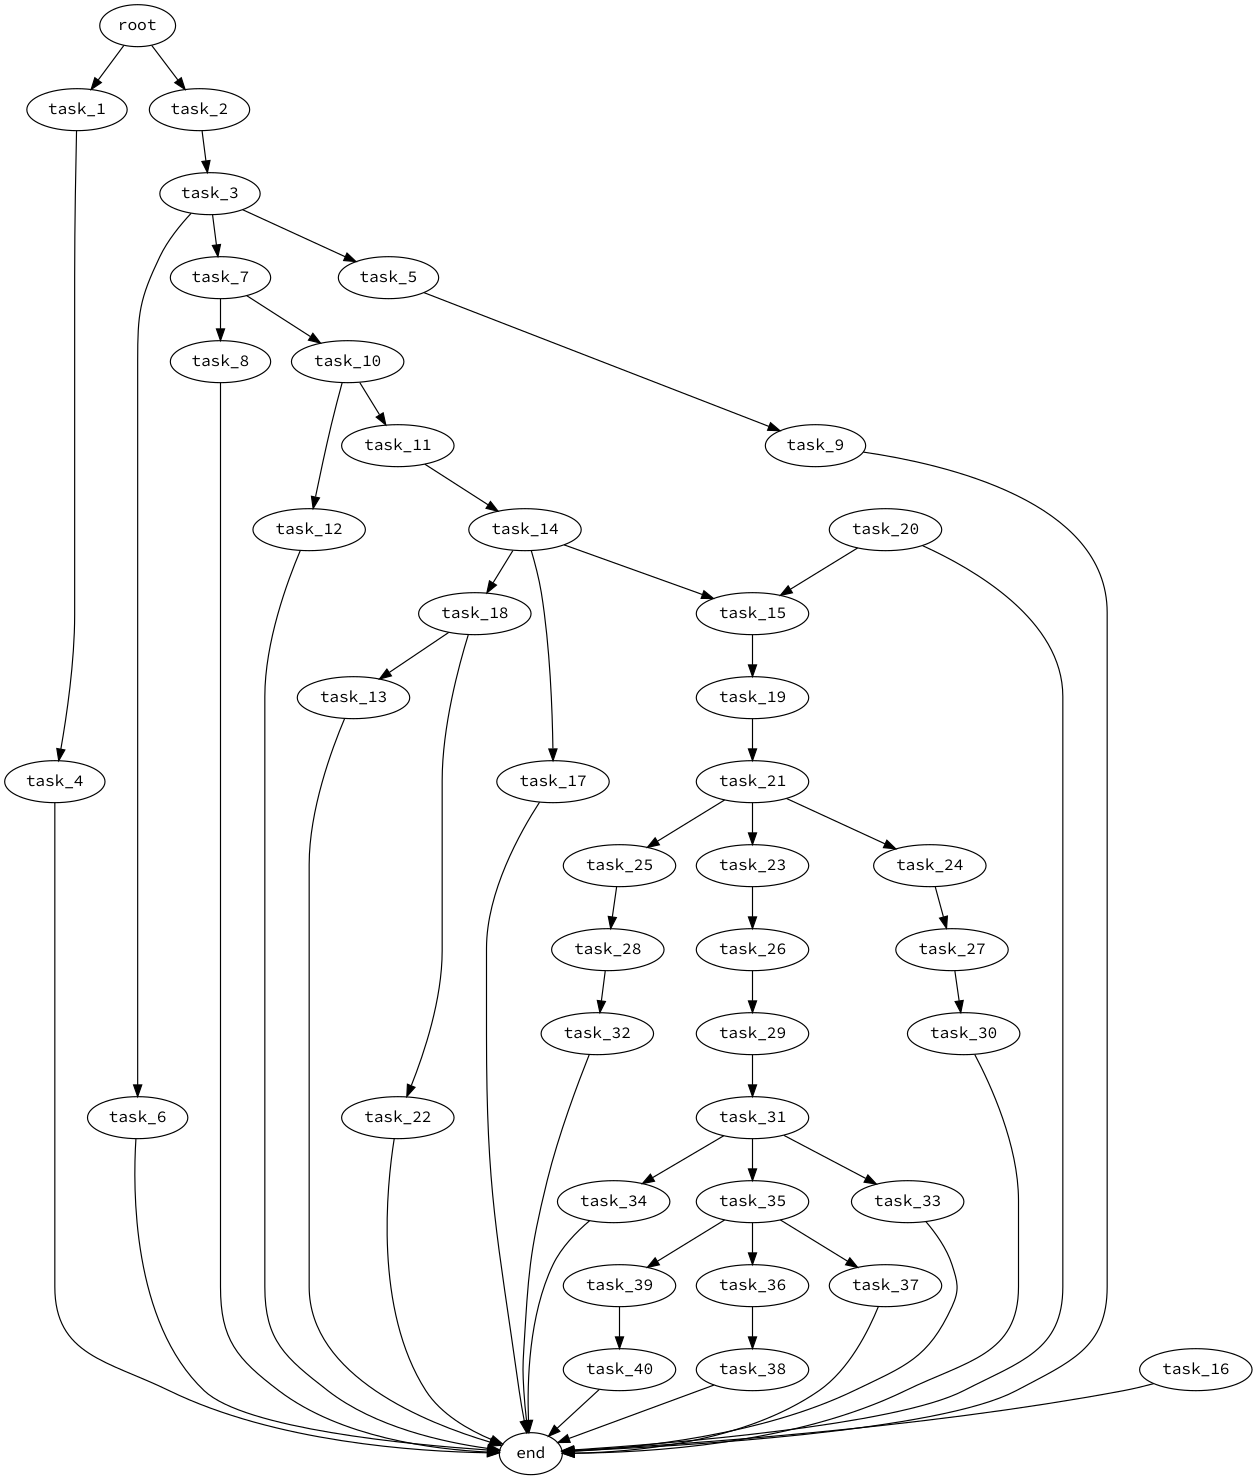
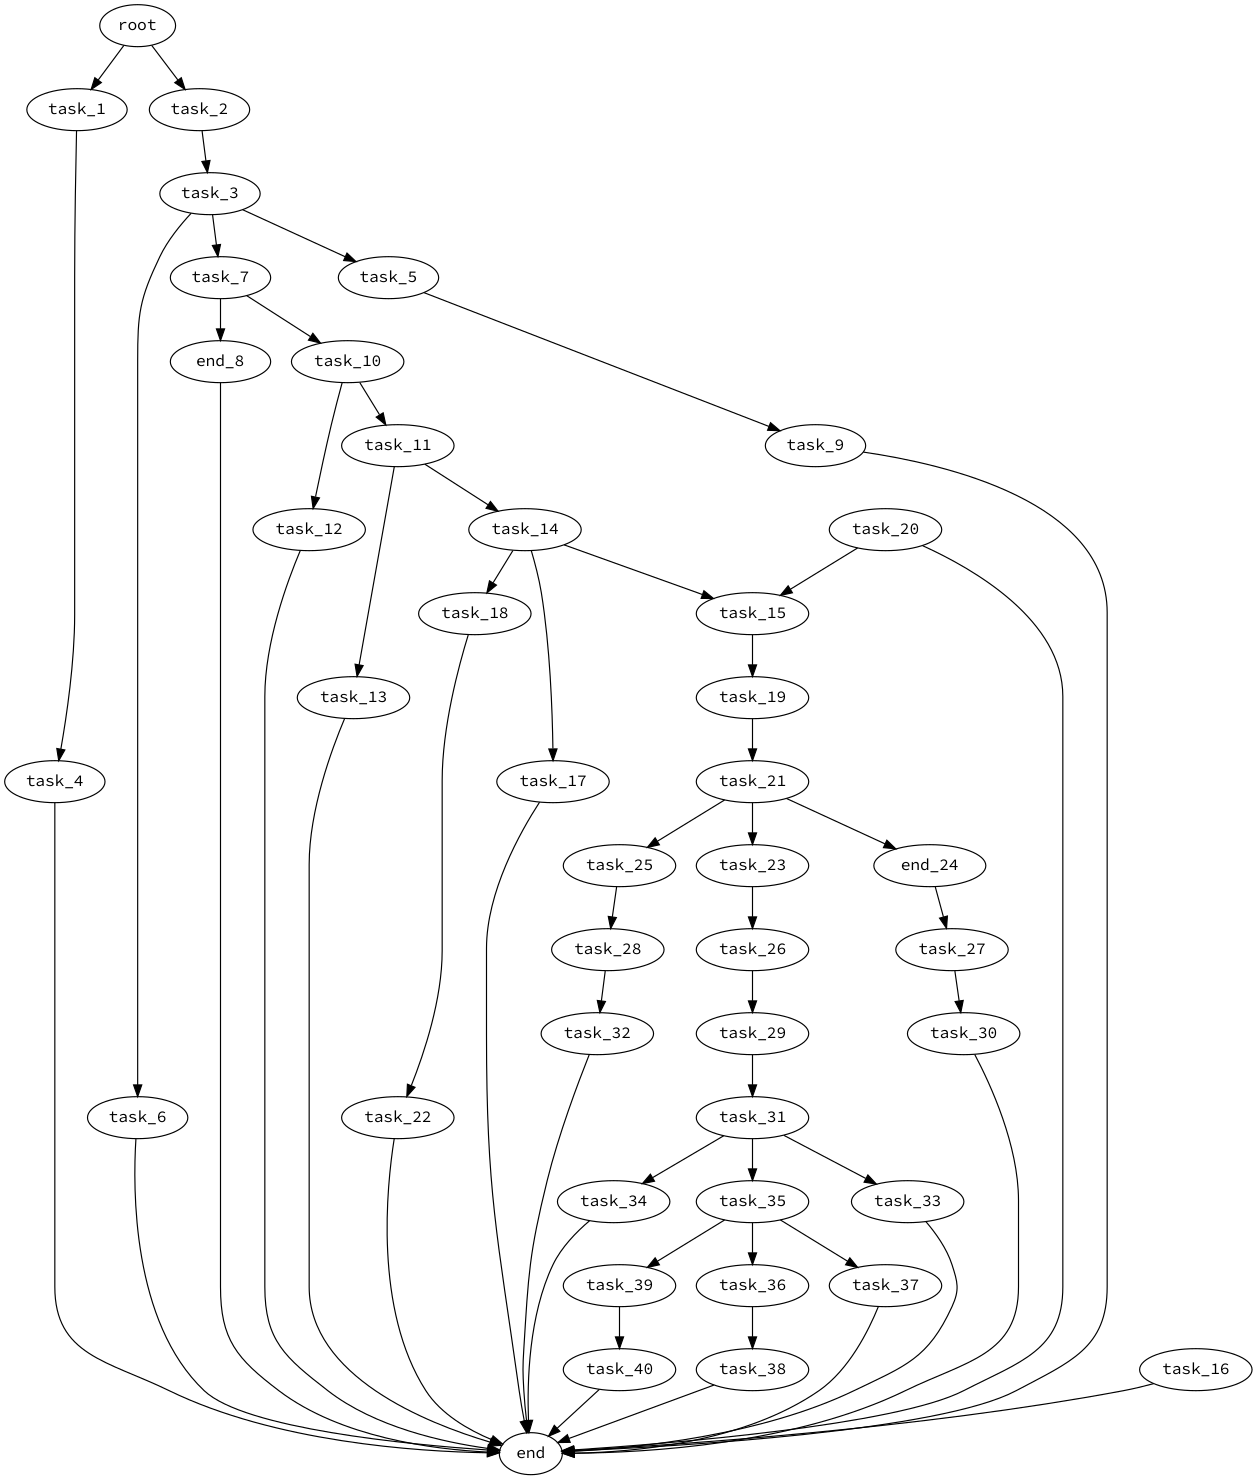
(220, 362) -> (220, 362)
(419, 652) -> (377, 566)
(930, 866) -> (930, 866)
